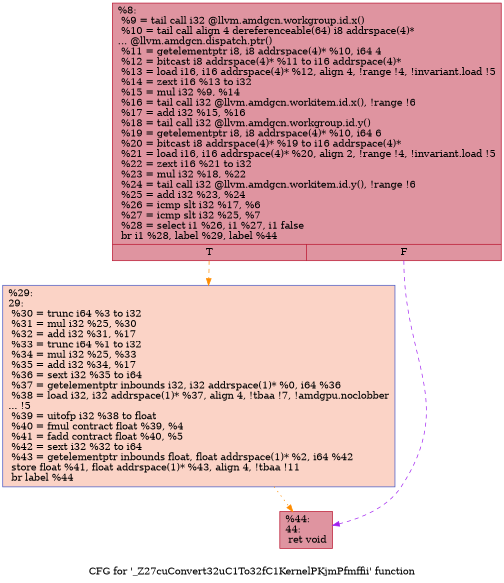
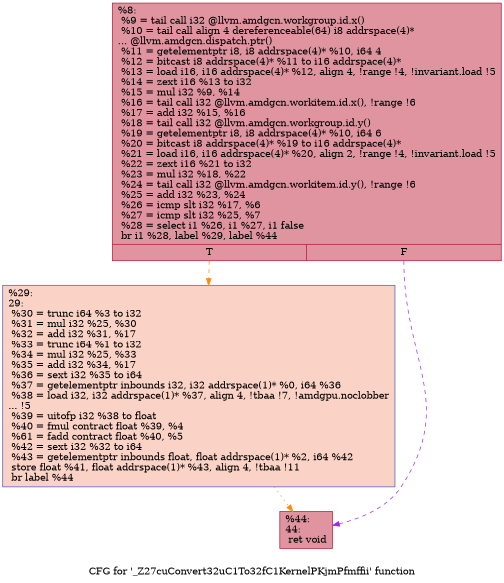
(96, 437) -> (96, 437)
